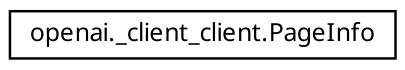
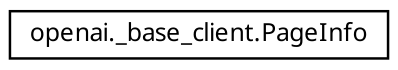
(203, 35) -> (199, 35)
